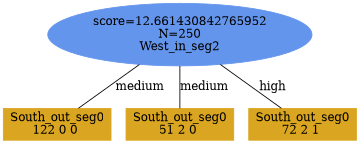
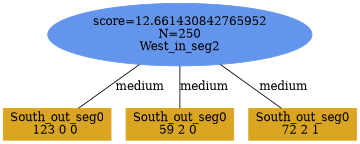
(273, 87) -> (283, 87)
(57, 124) -> (57, 124)
(180, 124) -> (180, 124)
